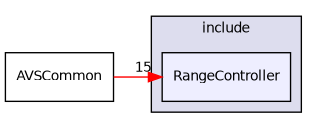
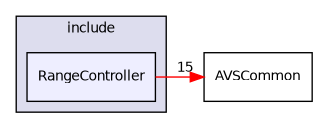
(131, 77) -> (175, 77)
